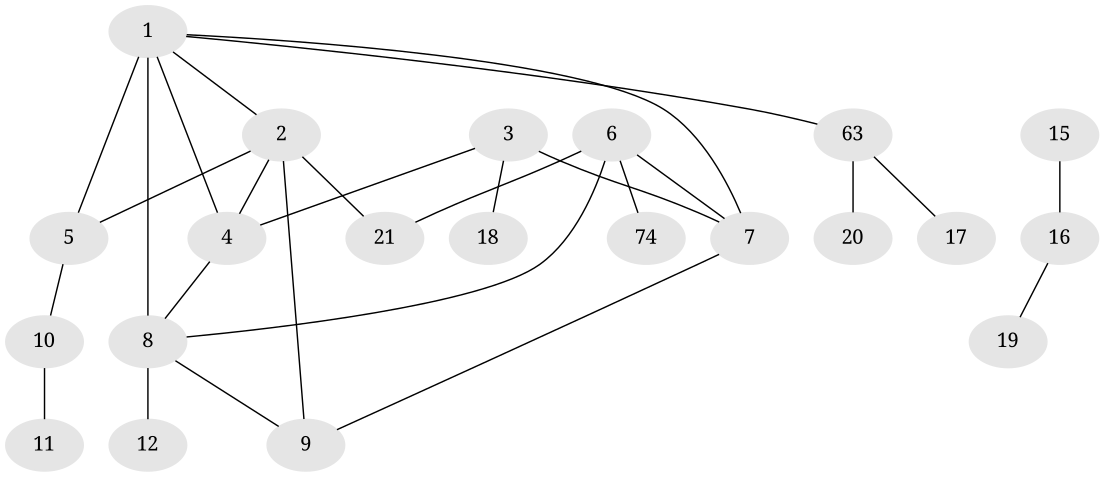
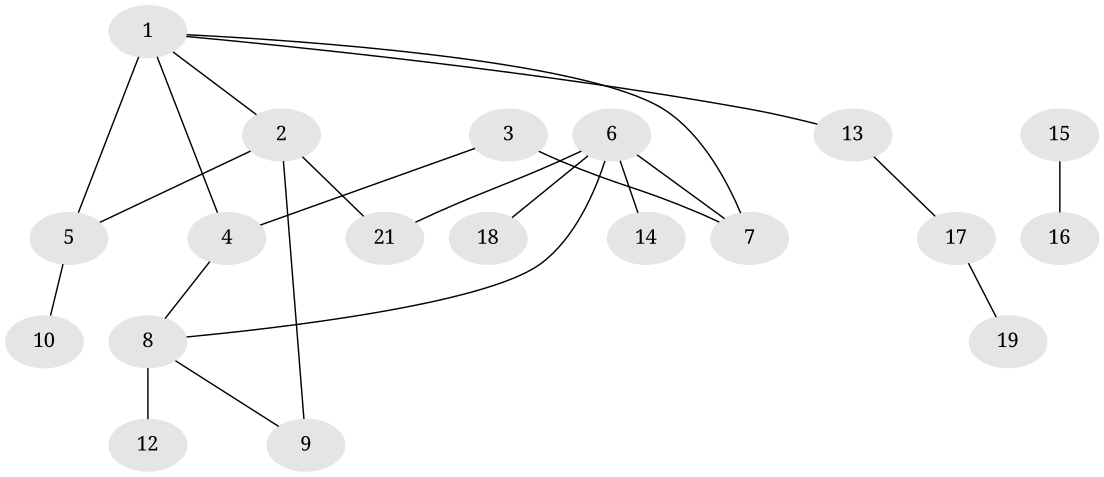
(853, 135) -> (853, 135)
(500, 176) -> (550, 187)
(148, 187) -> none
(254, 187) -> none
(646, 238) -> (646, 238)
(853, 238) -> none
(1034, 290) -> (982, 290)
(528, 342) -> none
(45, 445) -> none
